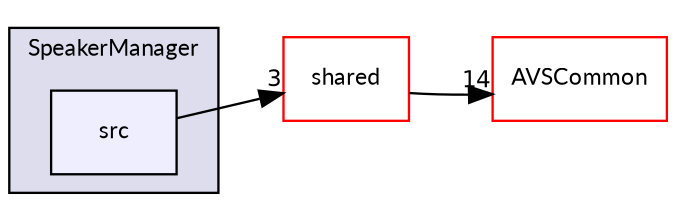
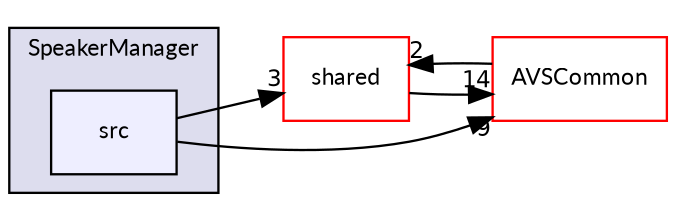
none -> (463, 63)
none -> (325, 150)
